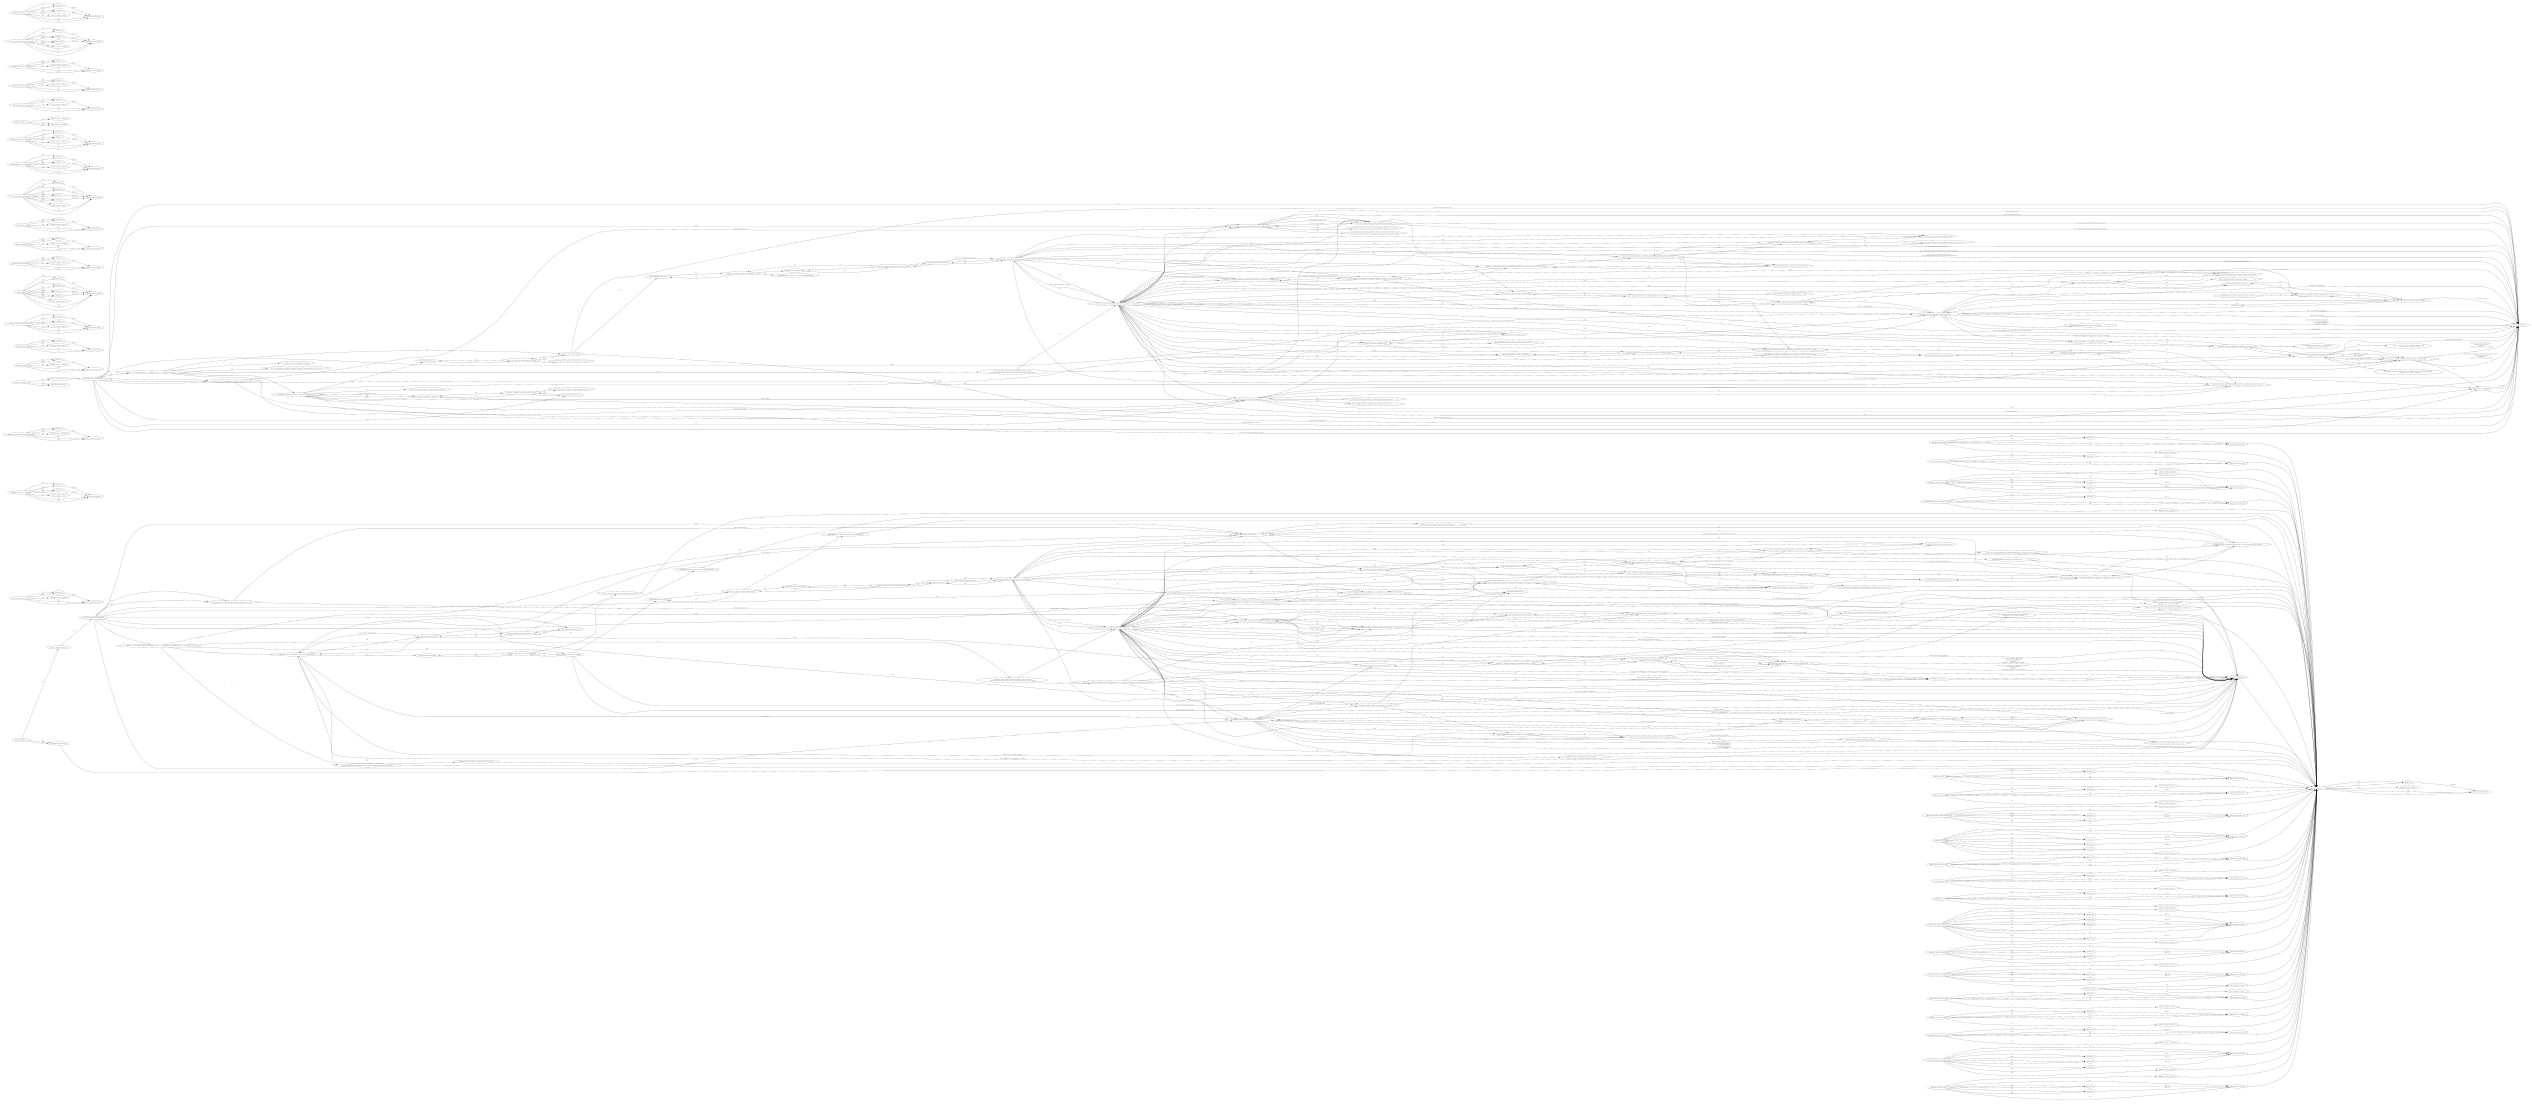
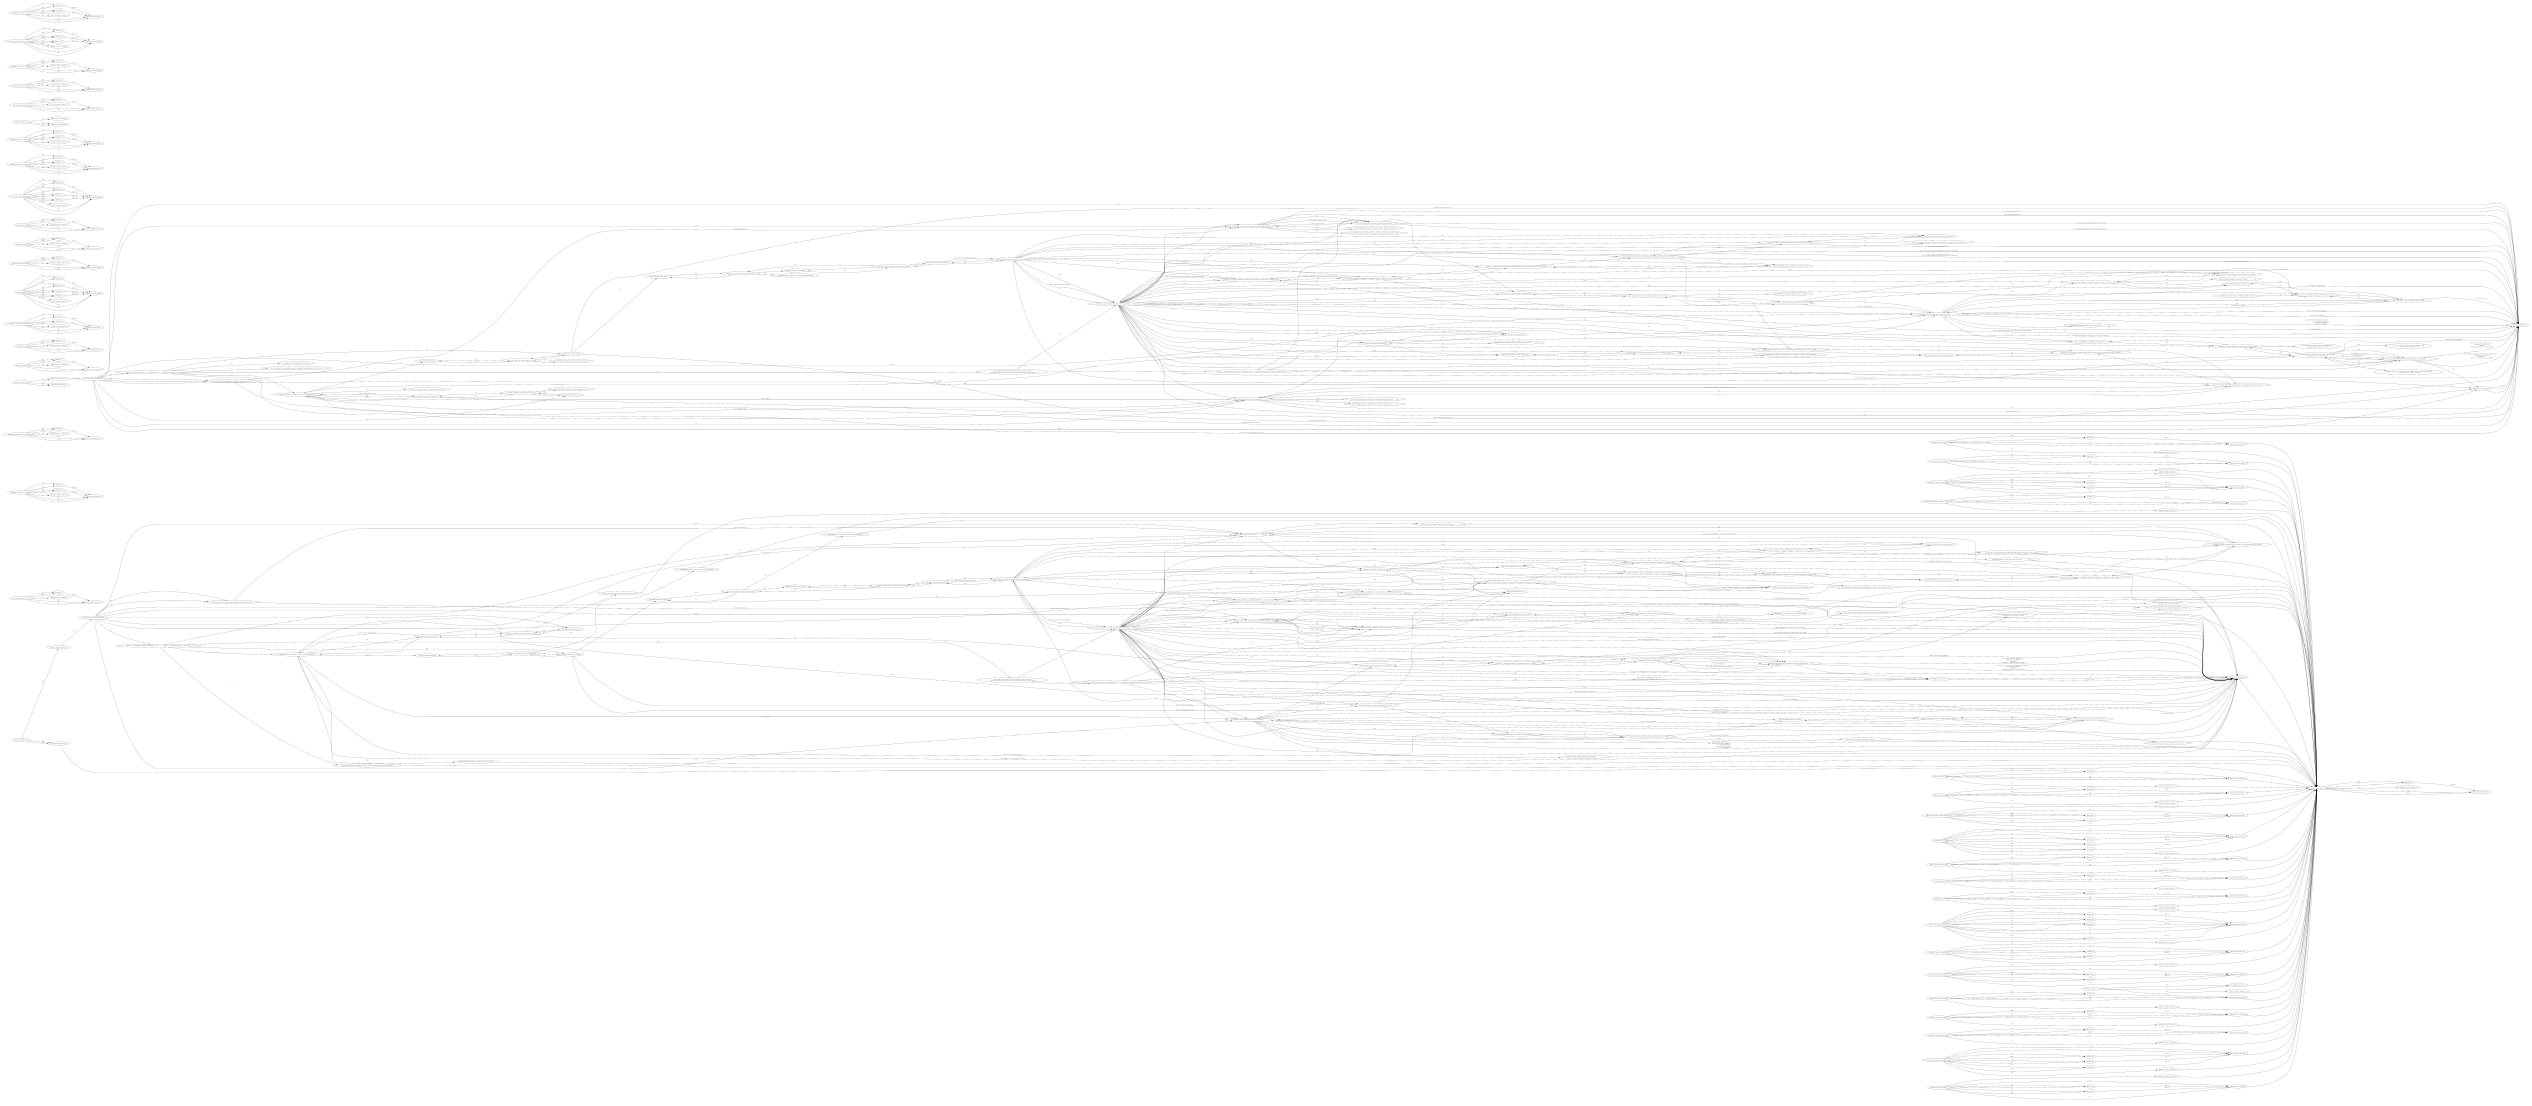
(1721, 613) -> (1720, 616)
